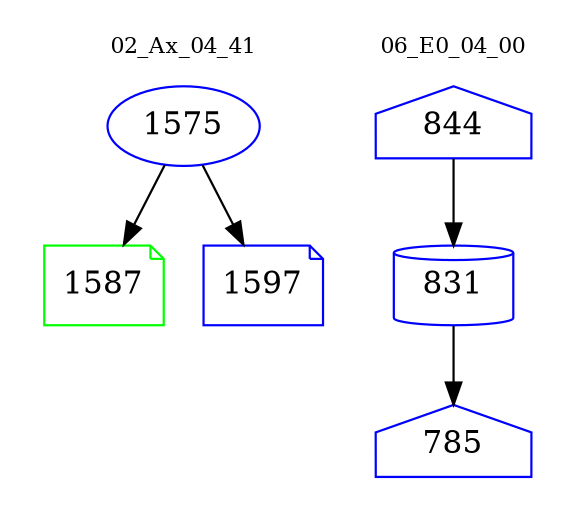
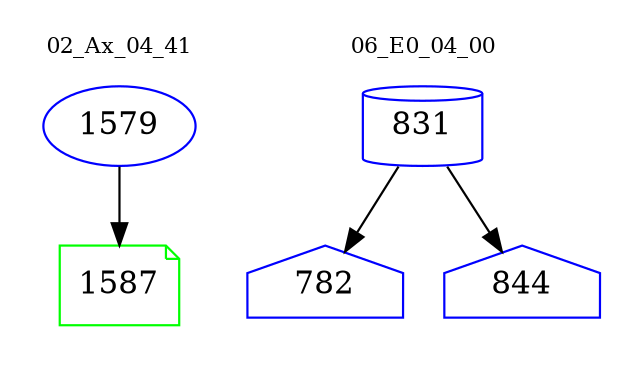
(184, 126) -> (119, 126)
(454, 191) -> (469, 200)
(263, 285) -> none
(454, 445) -> (325, 285)
